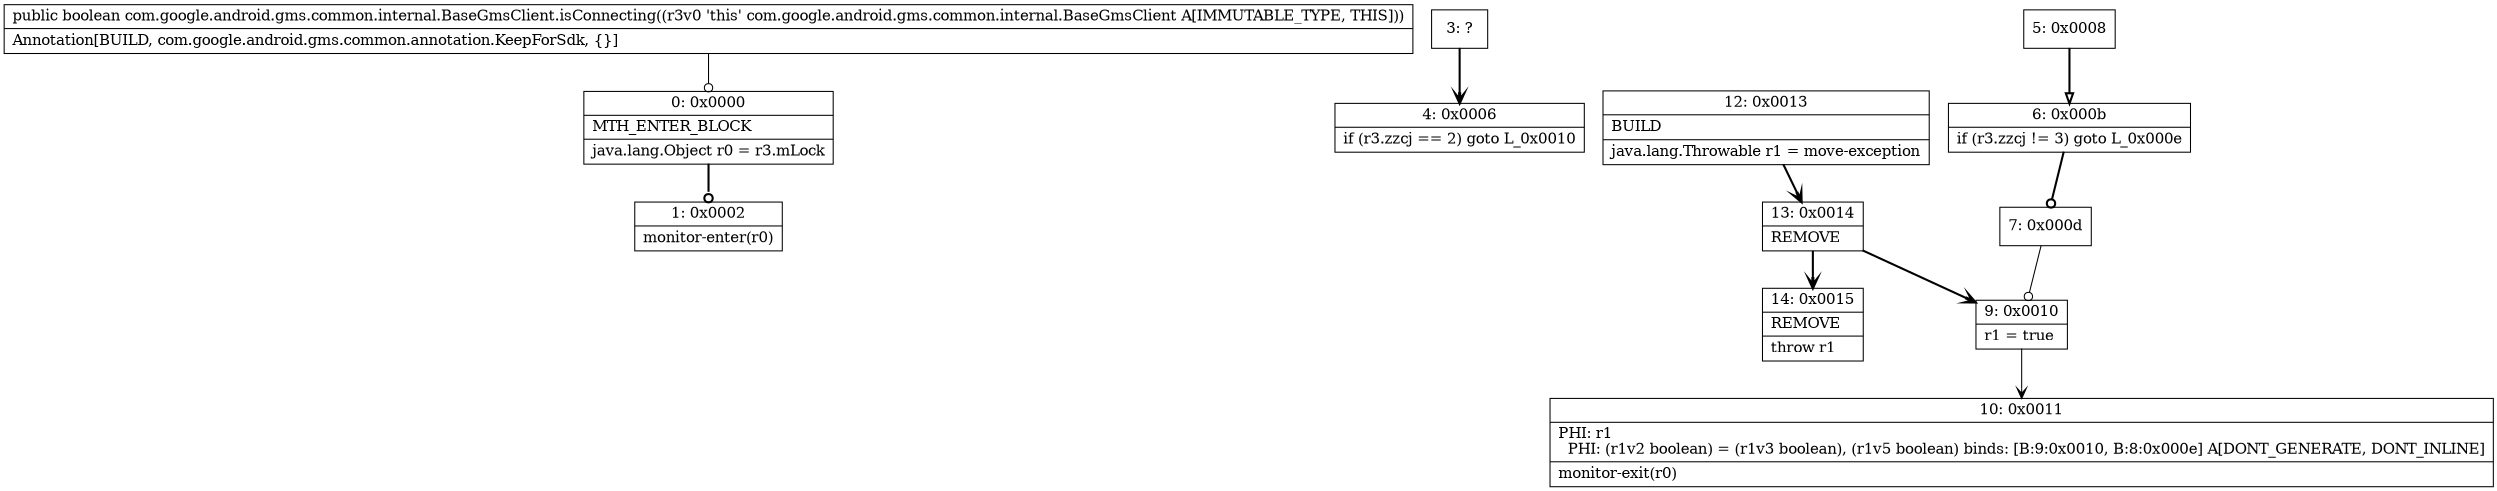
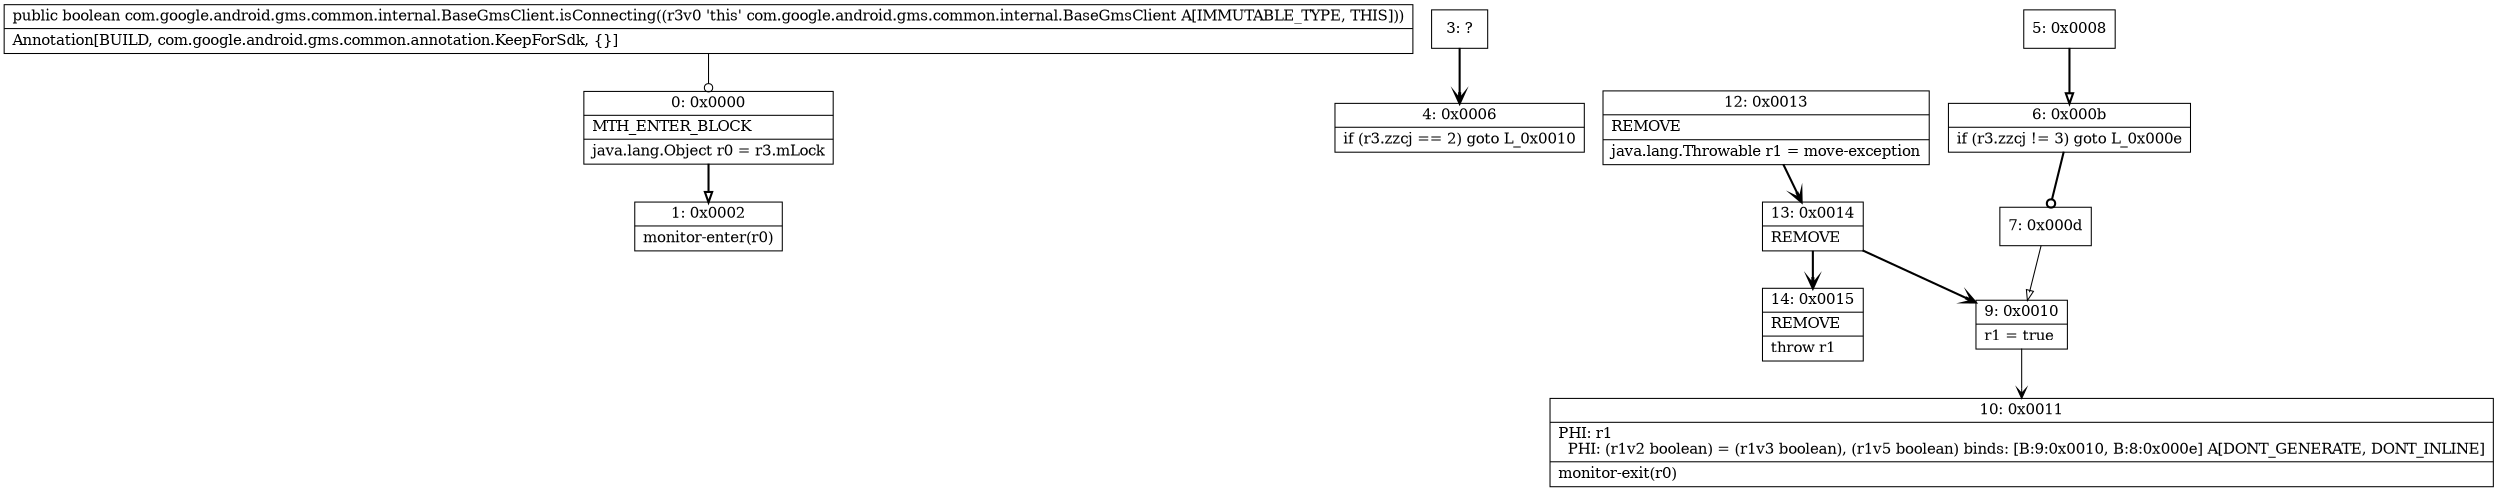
(1637, 127) -> (1646, 127)
(709, 178) -> (709, 178)
(2035, 269) -> (2035, 269)
